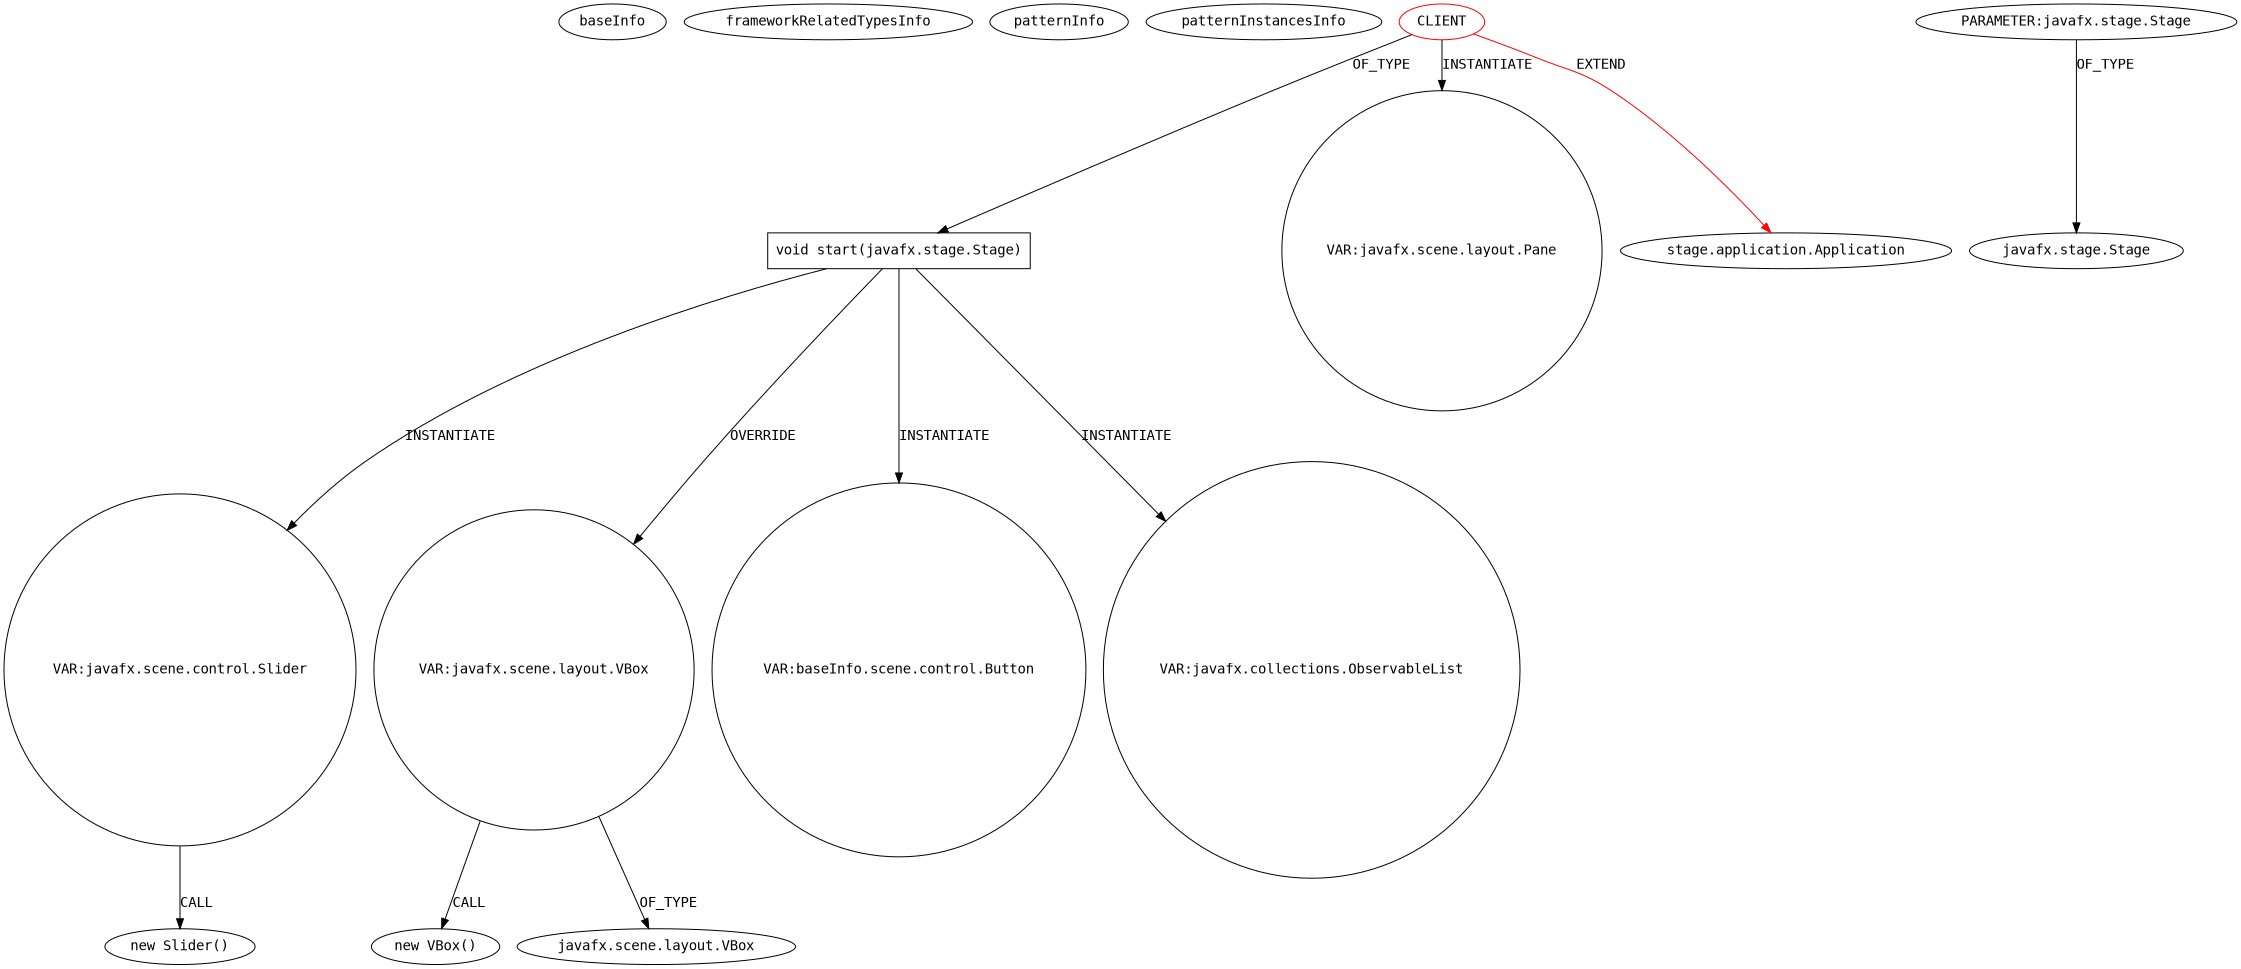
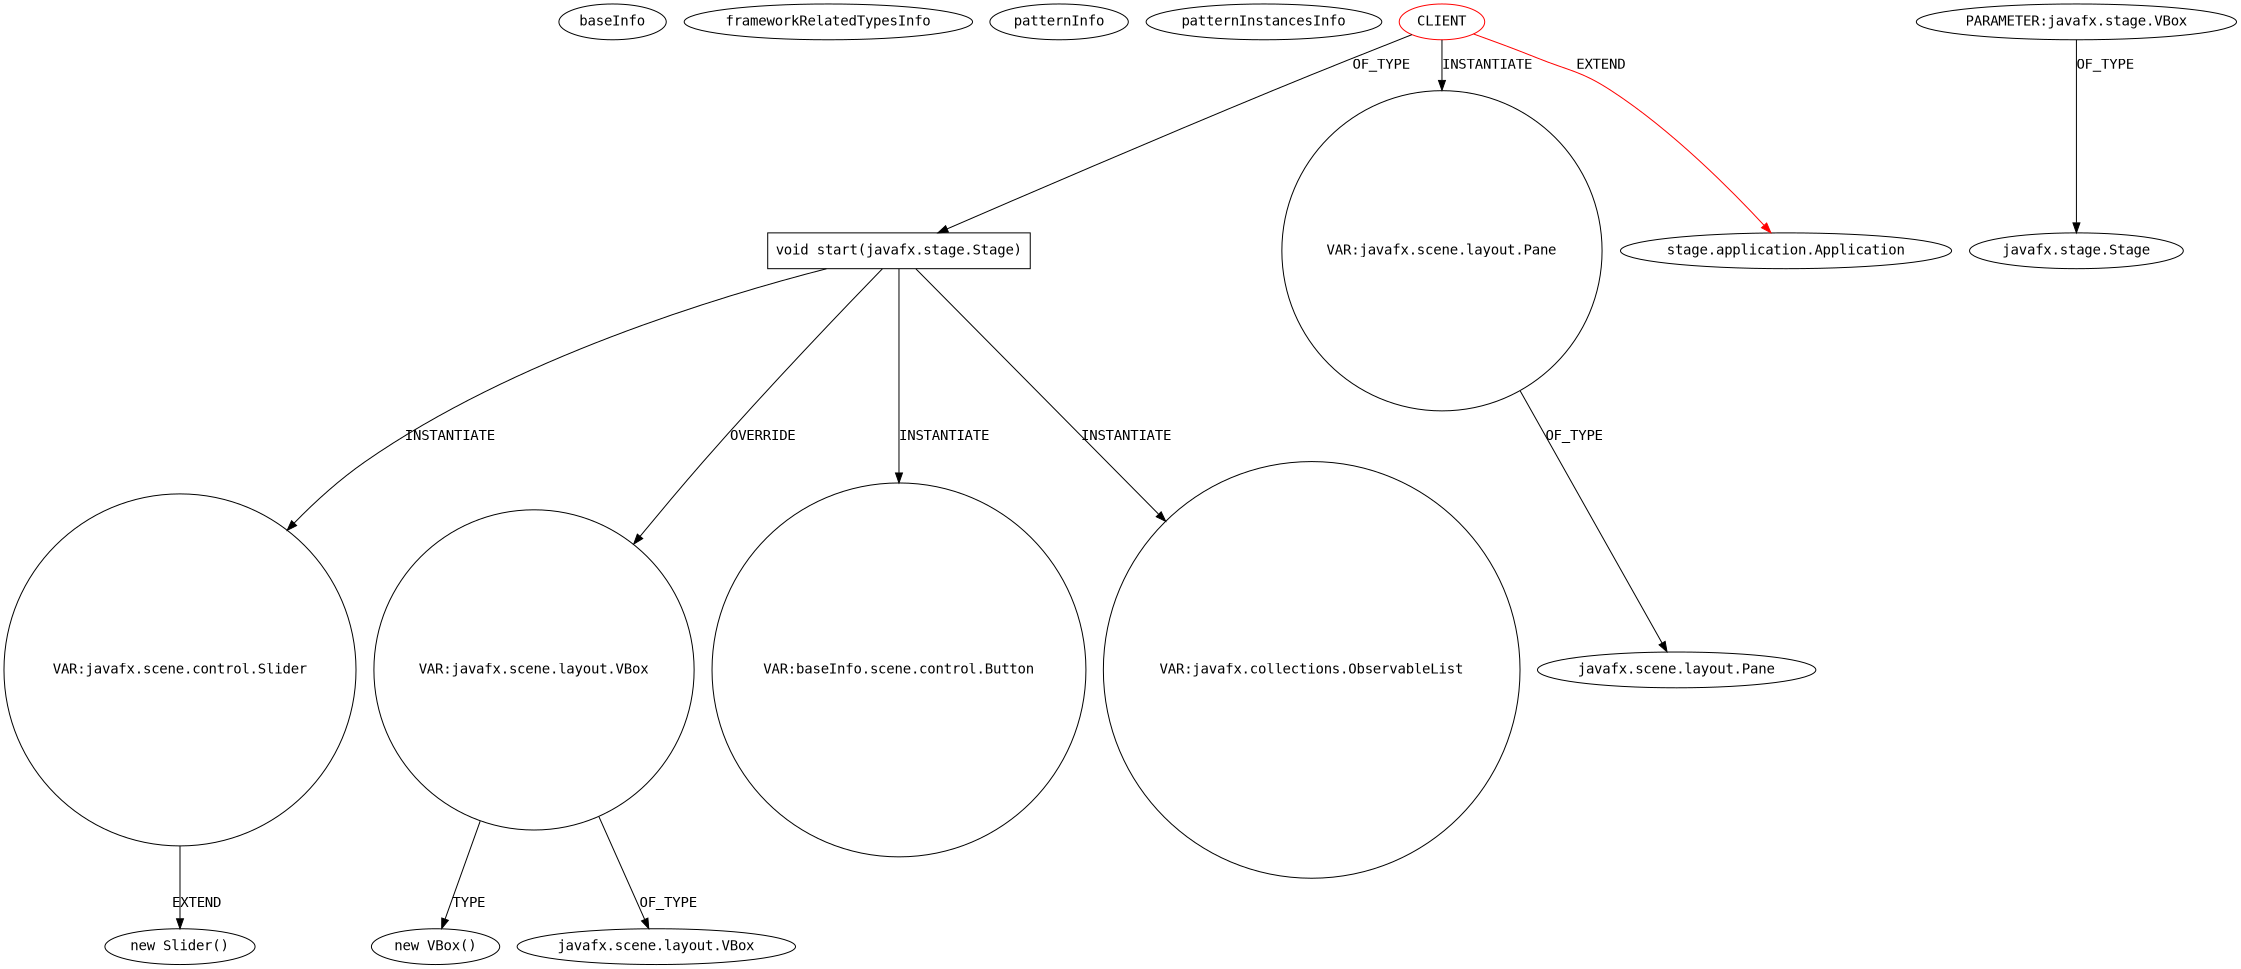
(2076, 22) -> (2076, 22)
none -> (1677, 670)
(197, 903) -> (197, 903)
(469, 903) -> (469, 903)
